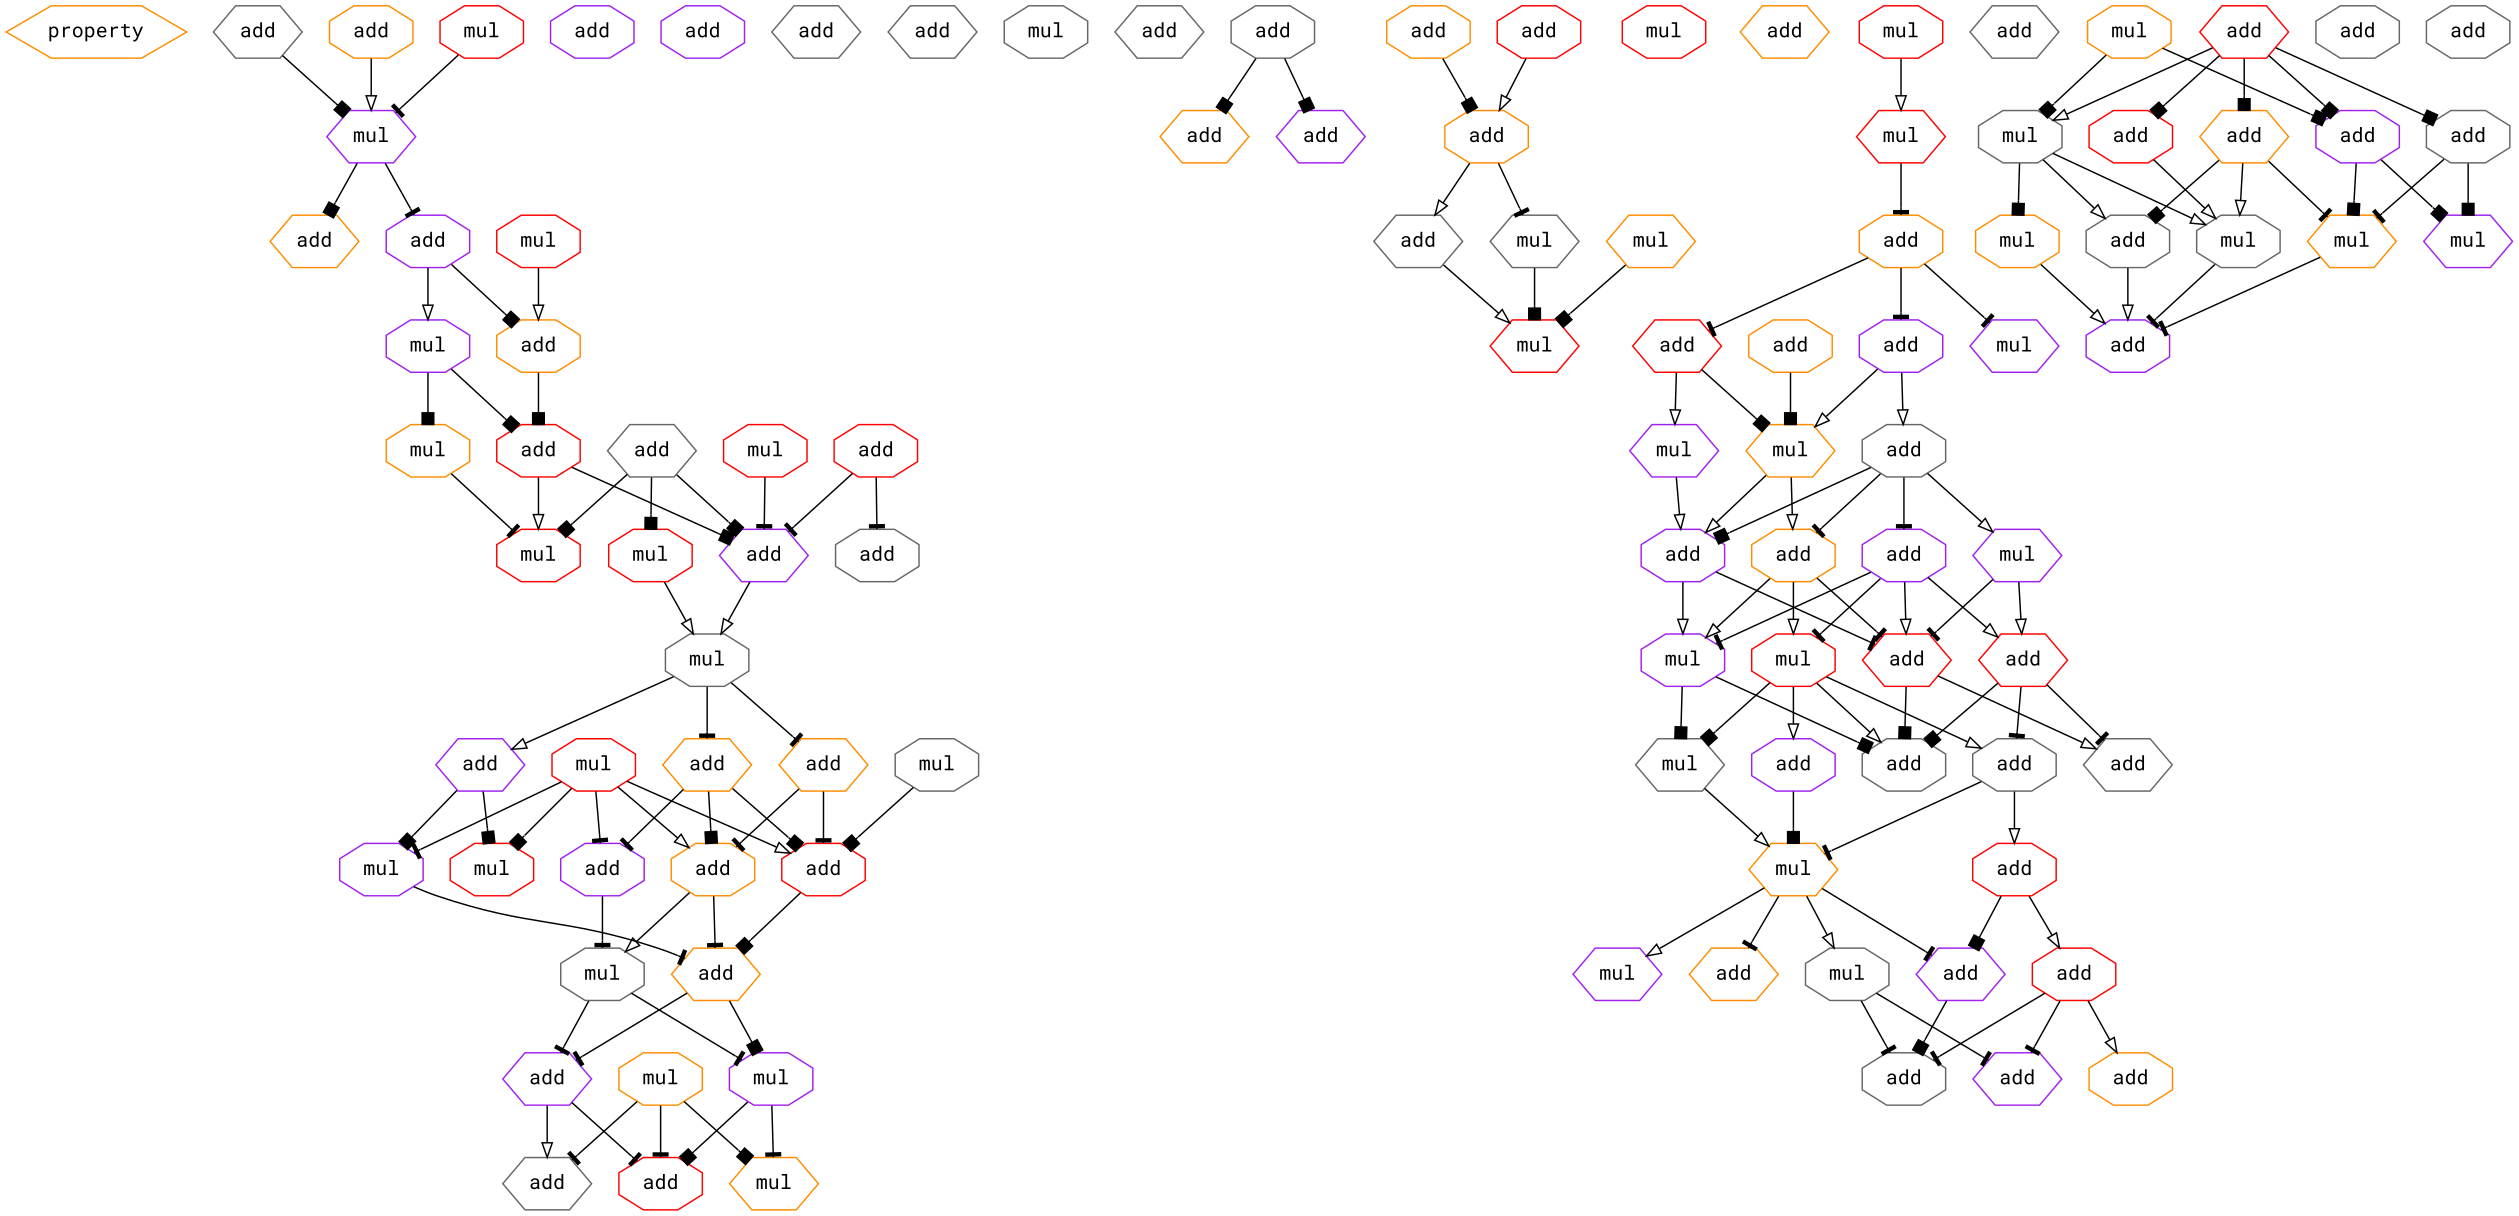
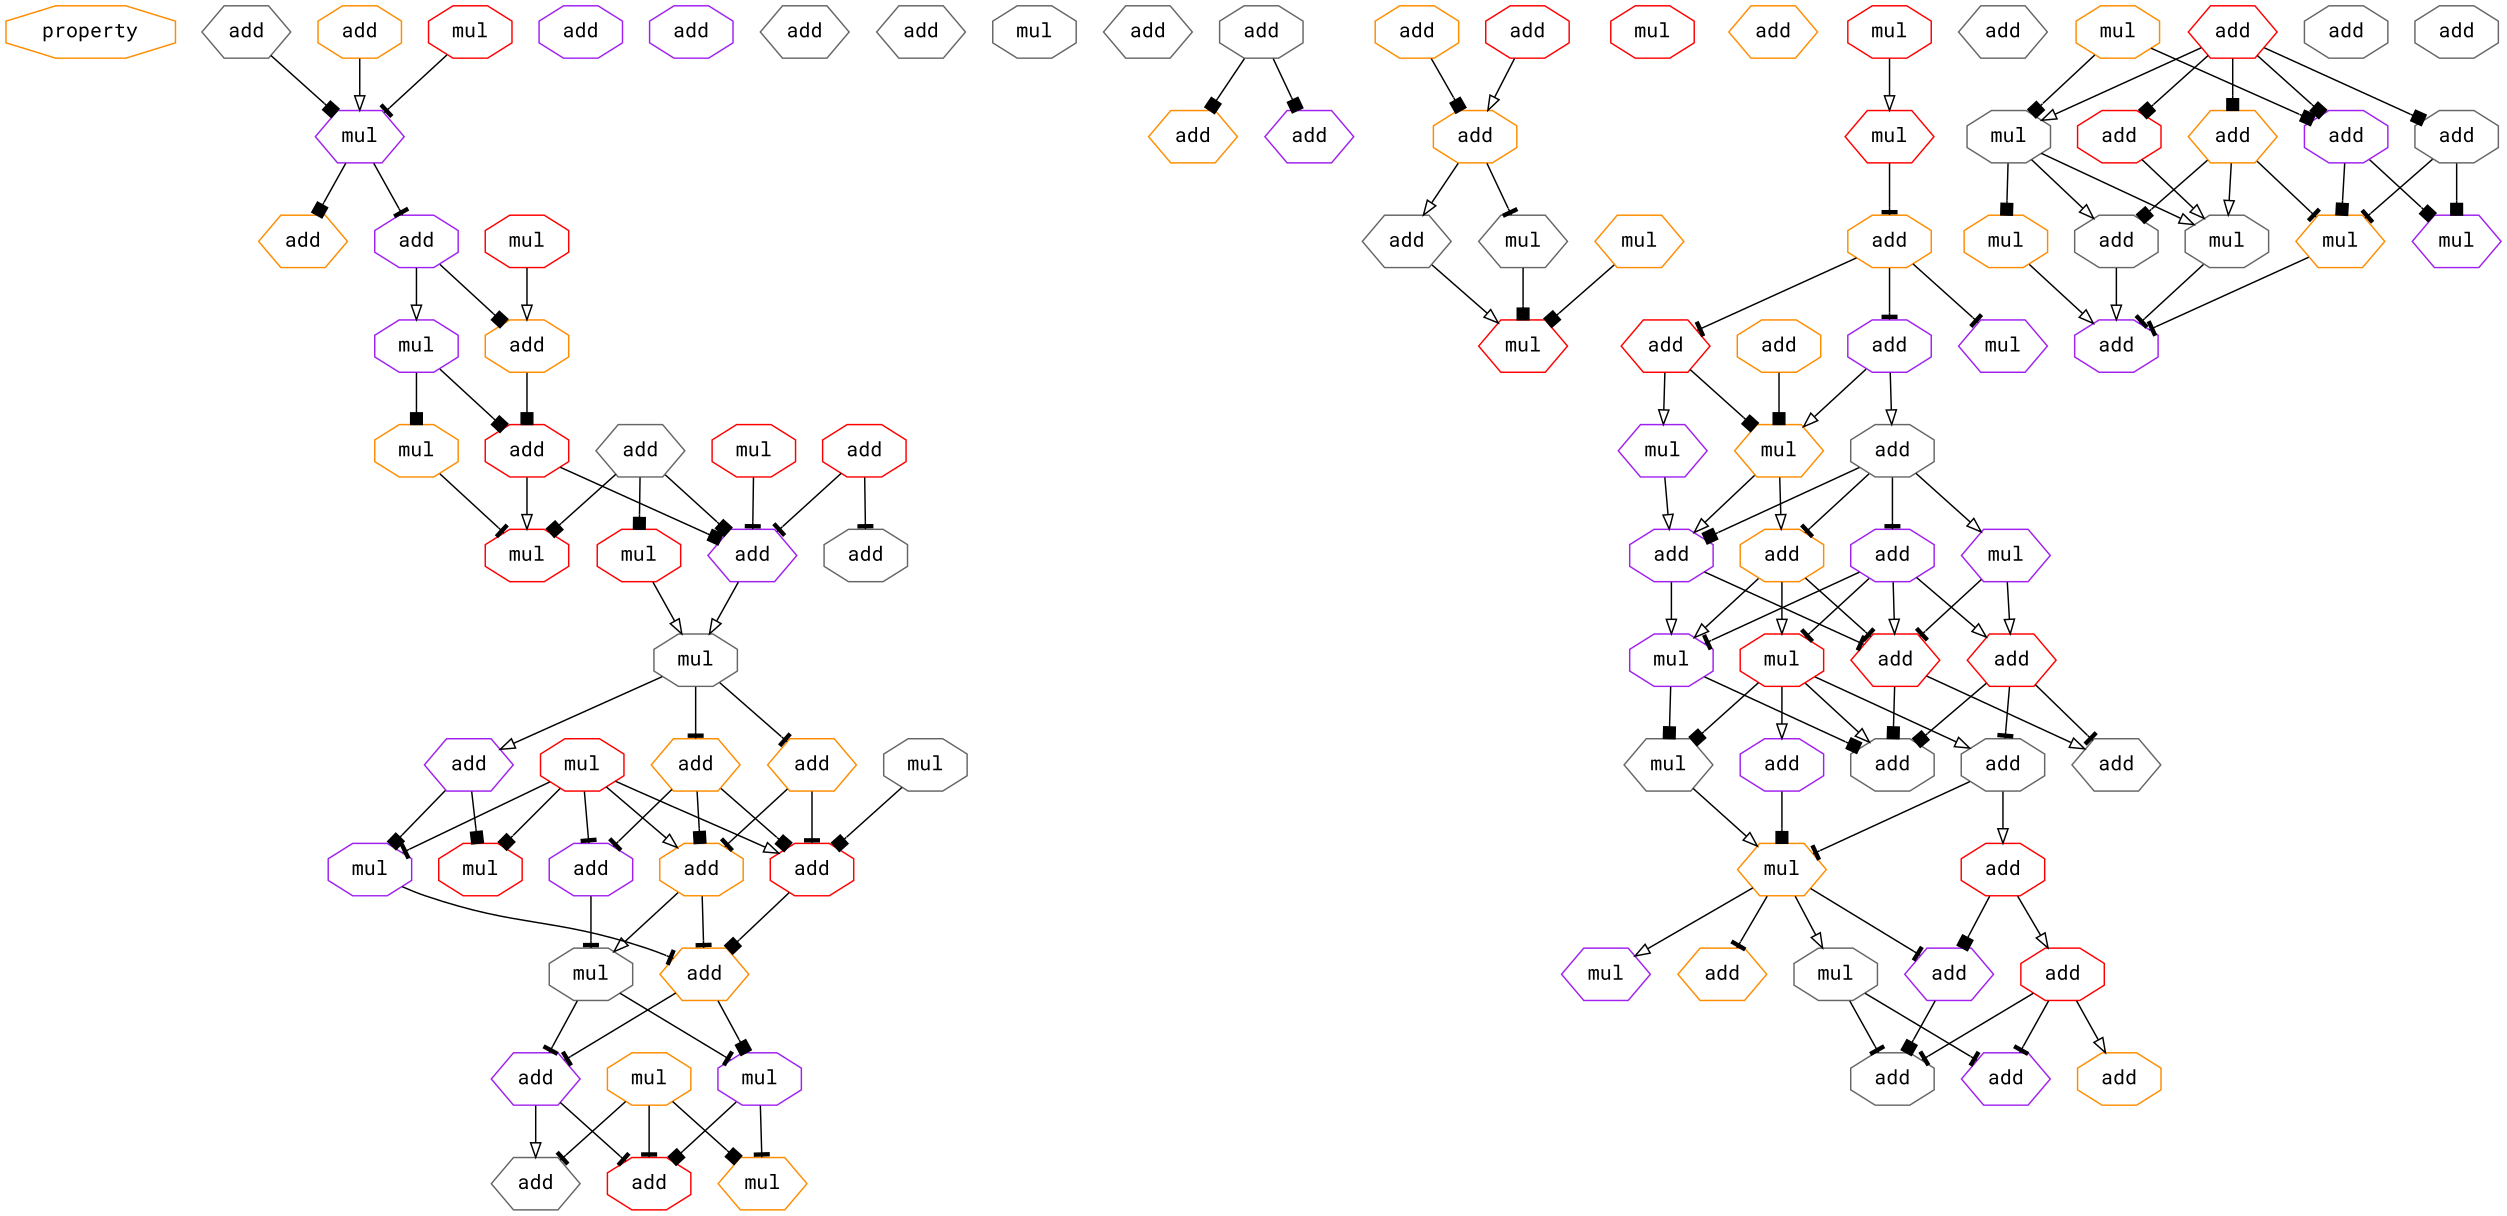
(96, 32) -> (91, 32)
